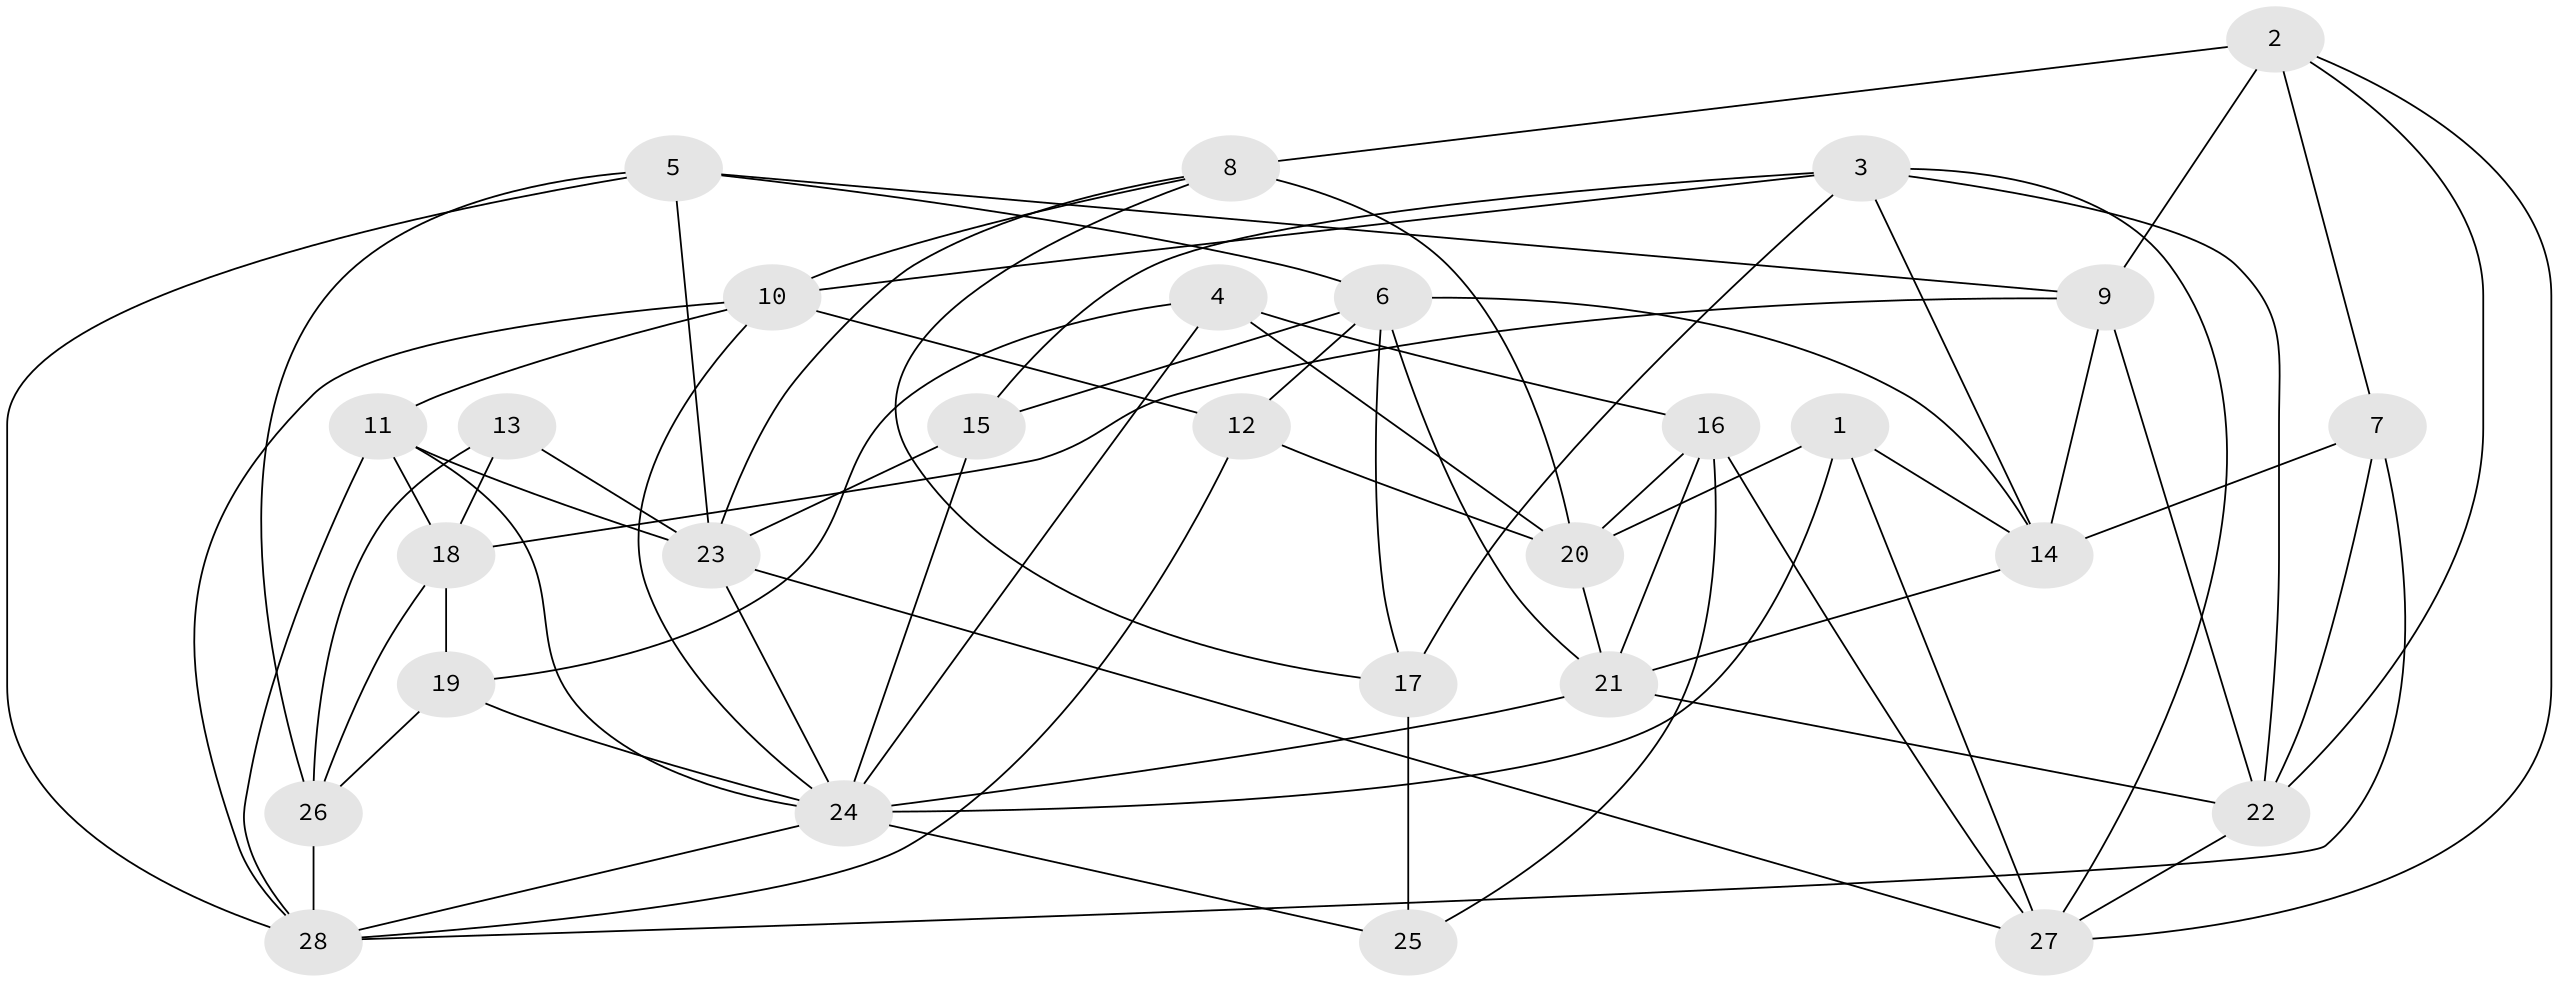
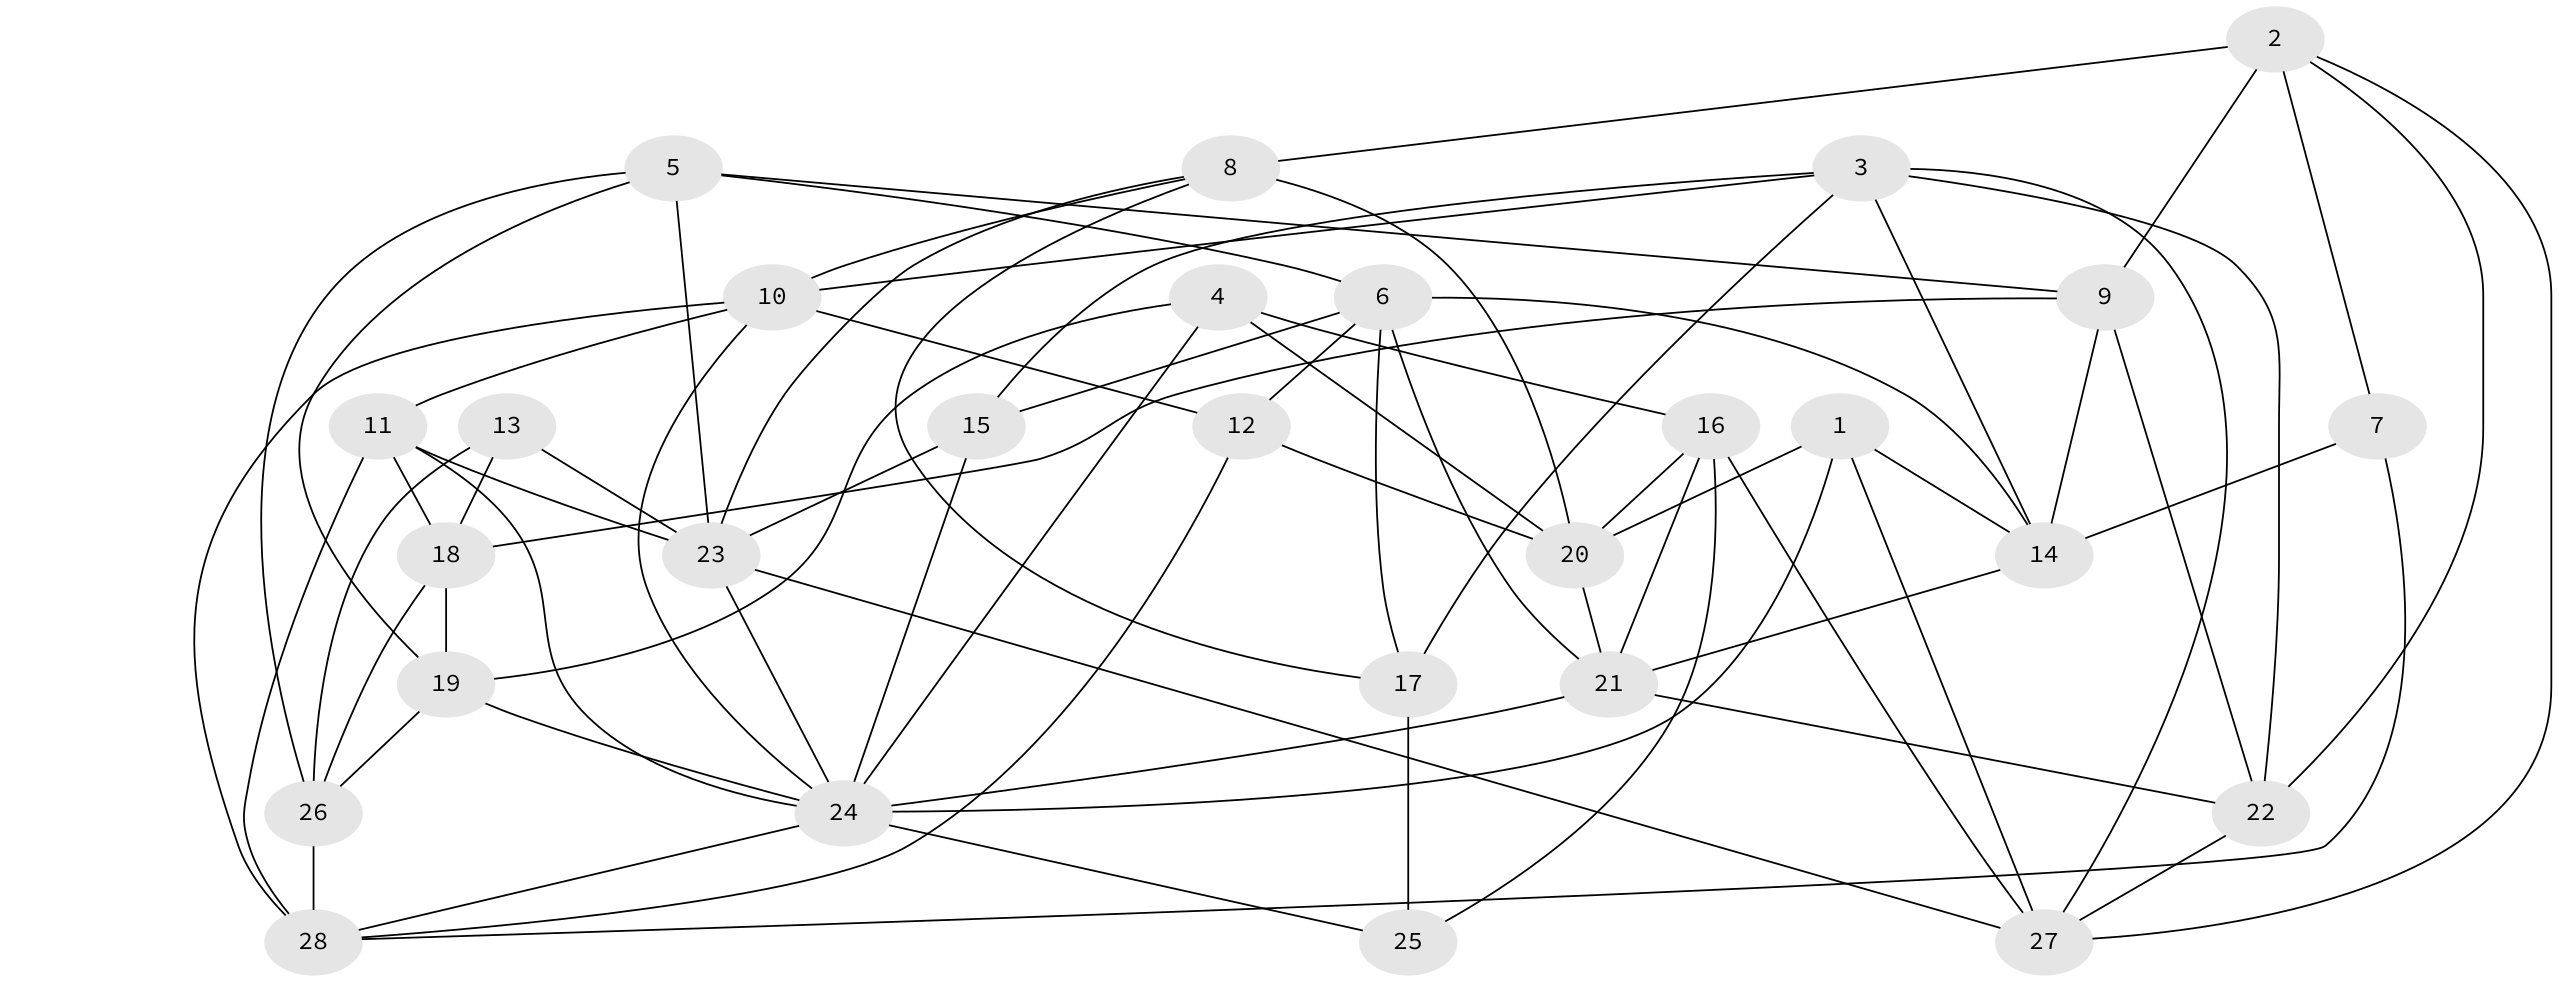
(17, 402) -> (338, 359)
(2333, 623) -> none
